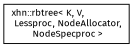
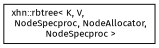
(67, 24) -> (79, 24)
